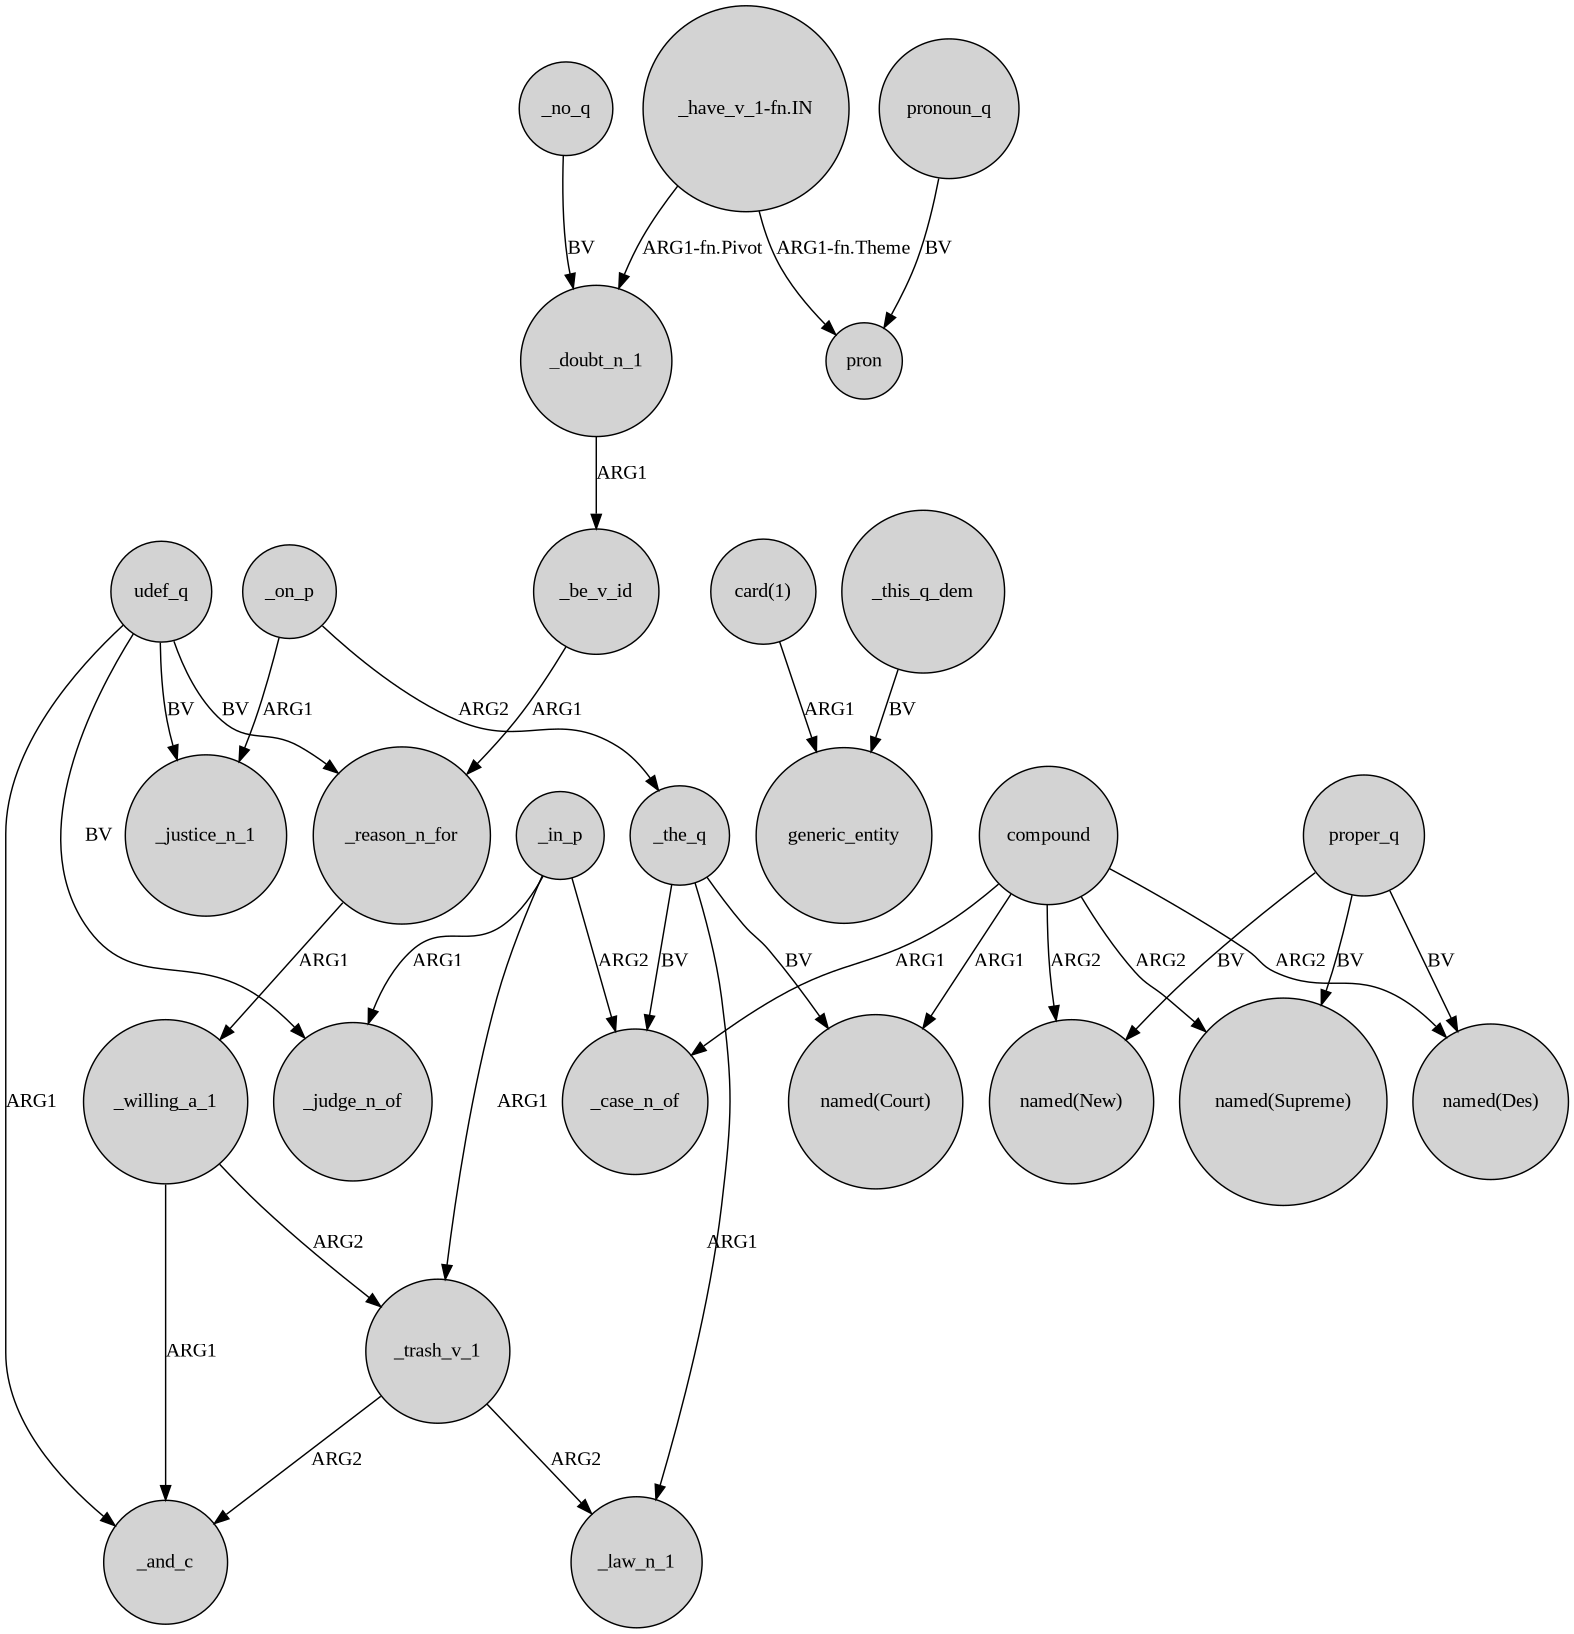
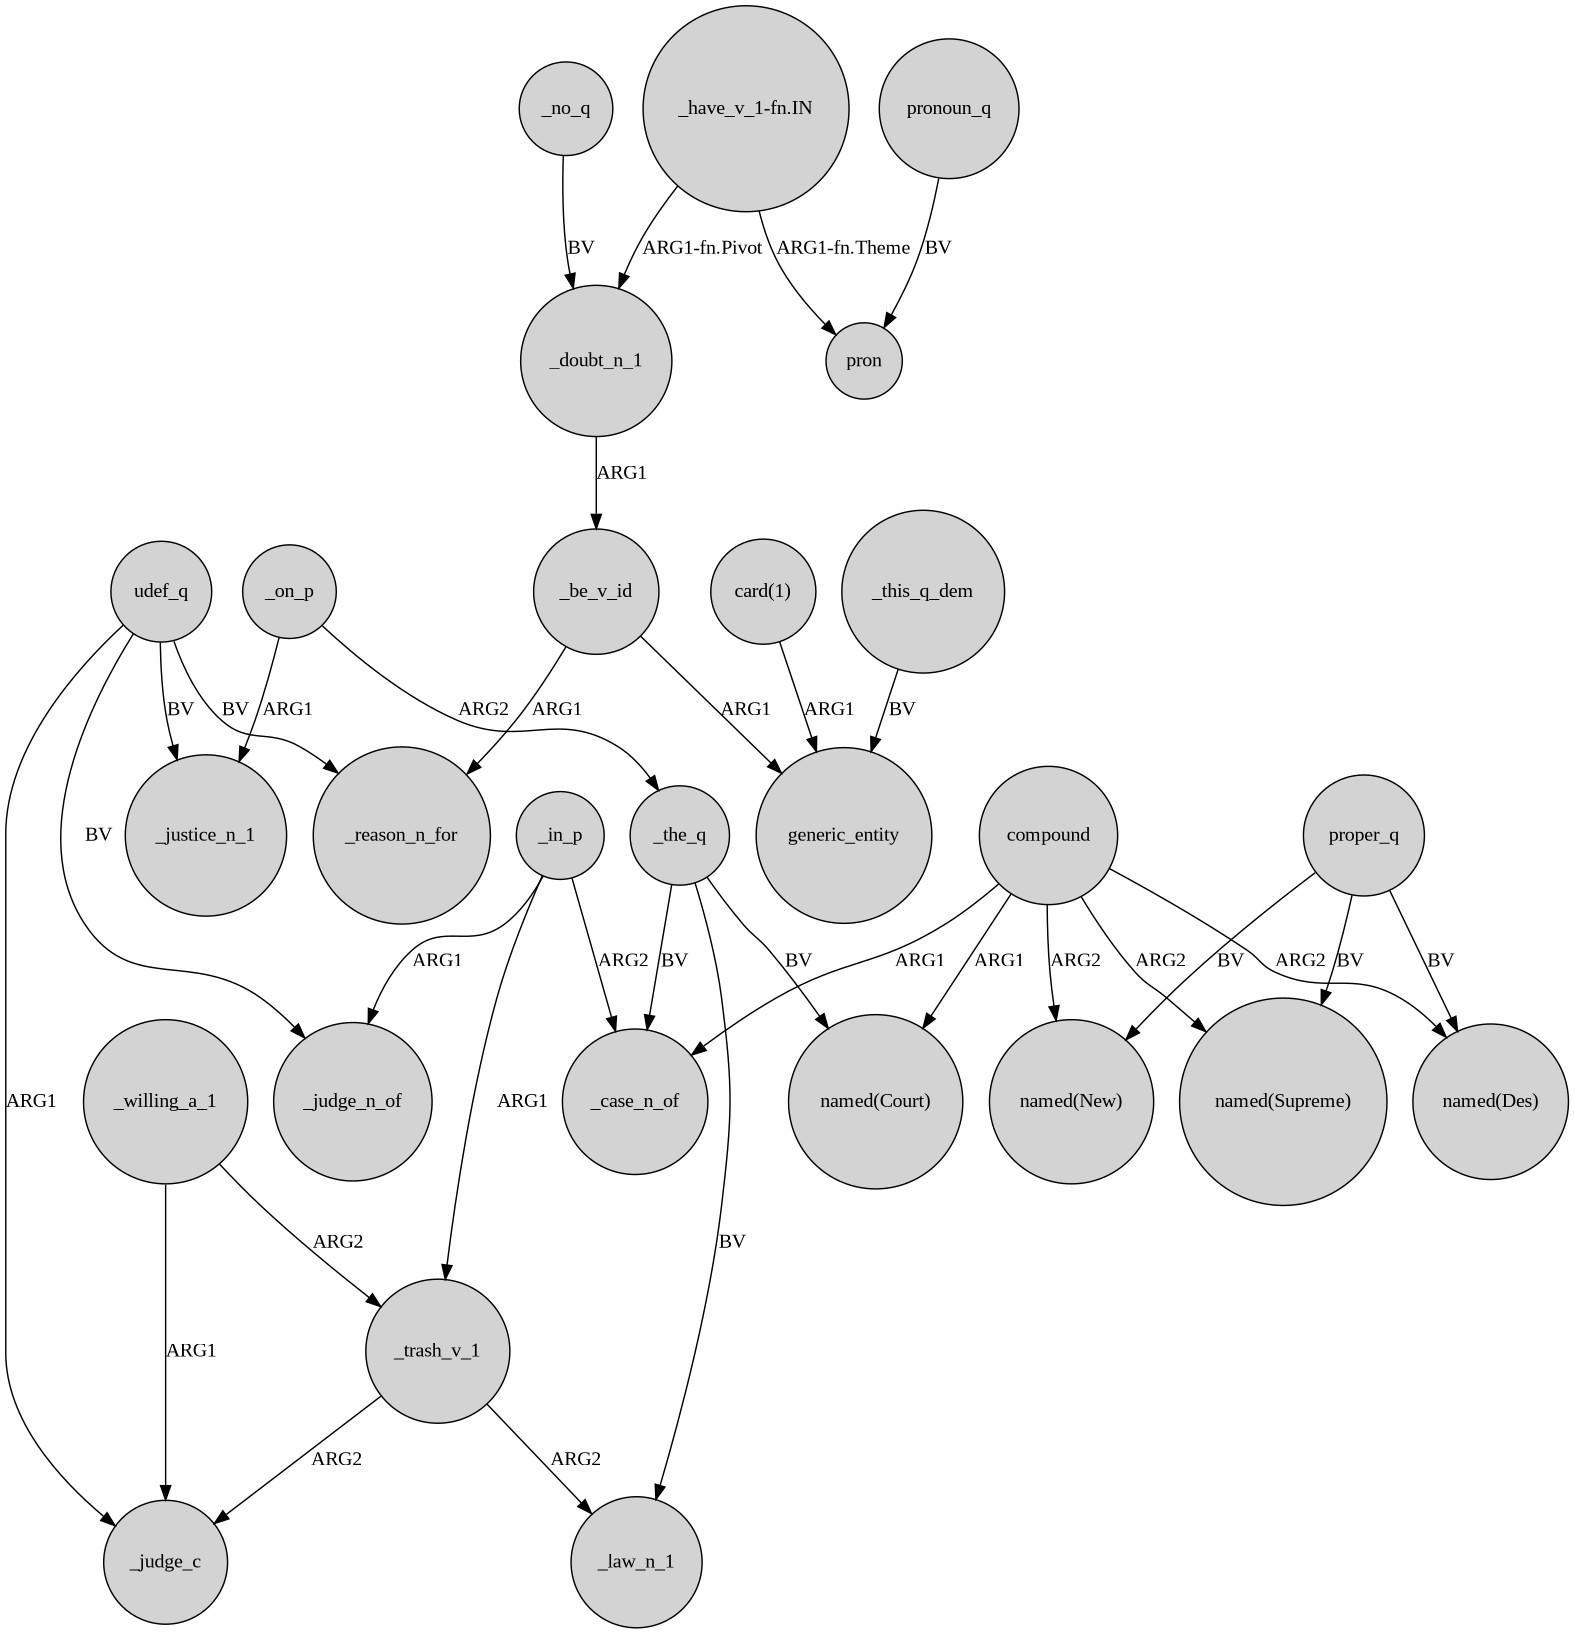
none -> (706, 700)
(286, 966) -> none
(732, 1242) -> (732, 1242)
(166, 1562) -> (166, 1562)
